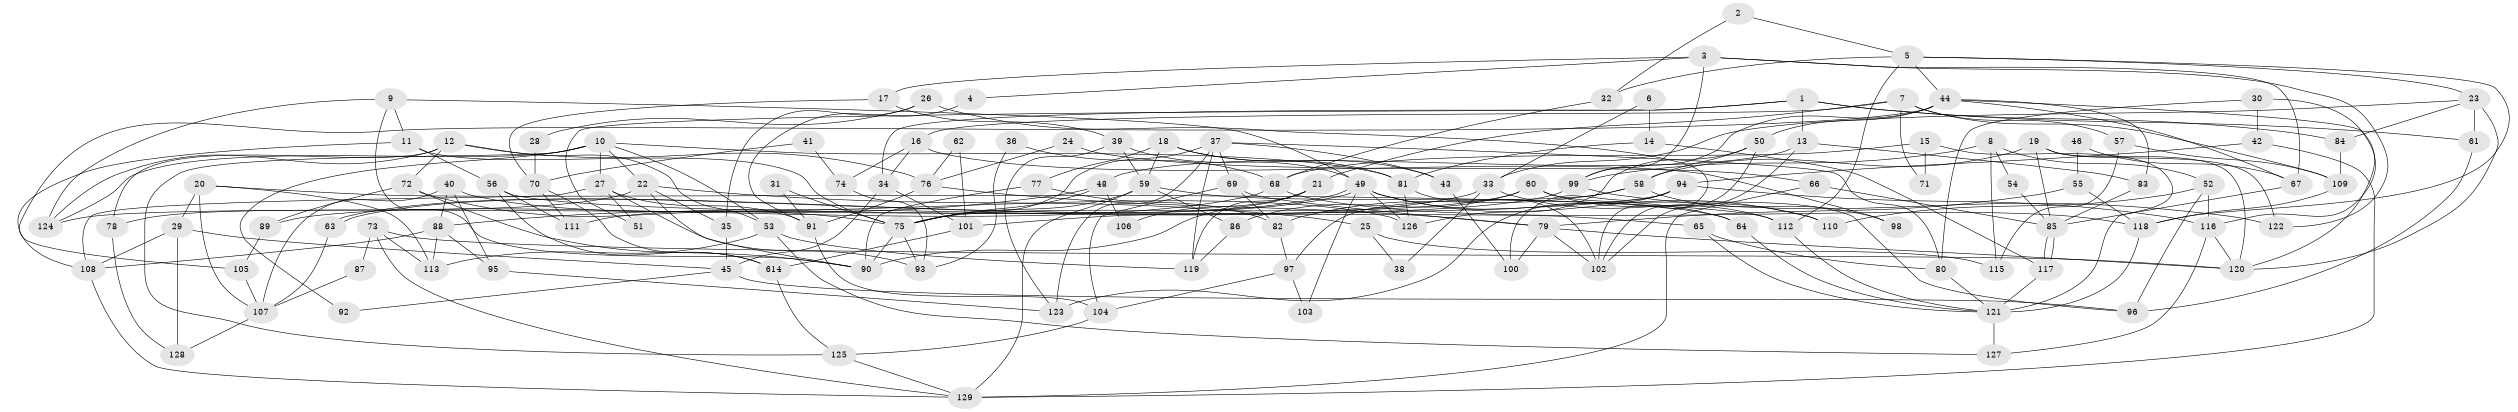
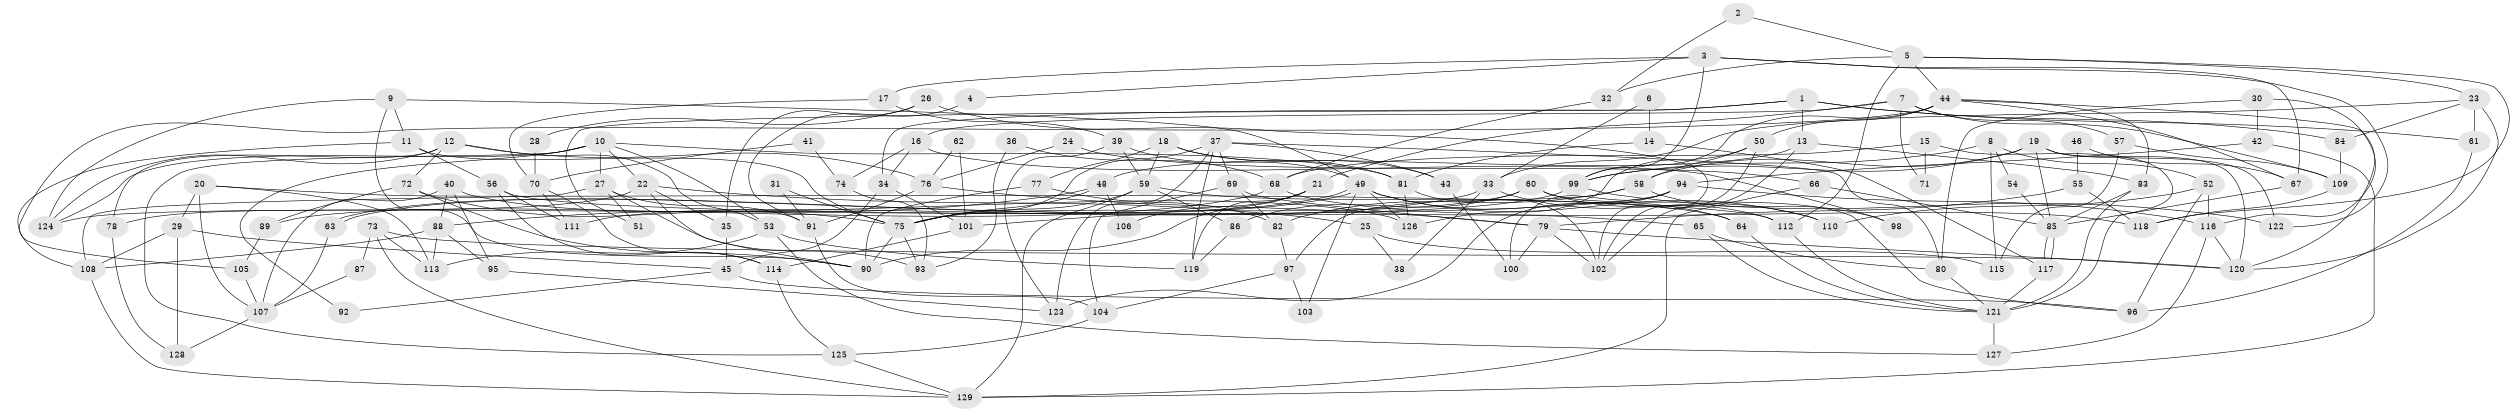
none -> (1904, 170)
(774, 270) -> (774, 270)
(2089, 296) -> (2080, 265)
